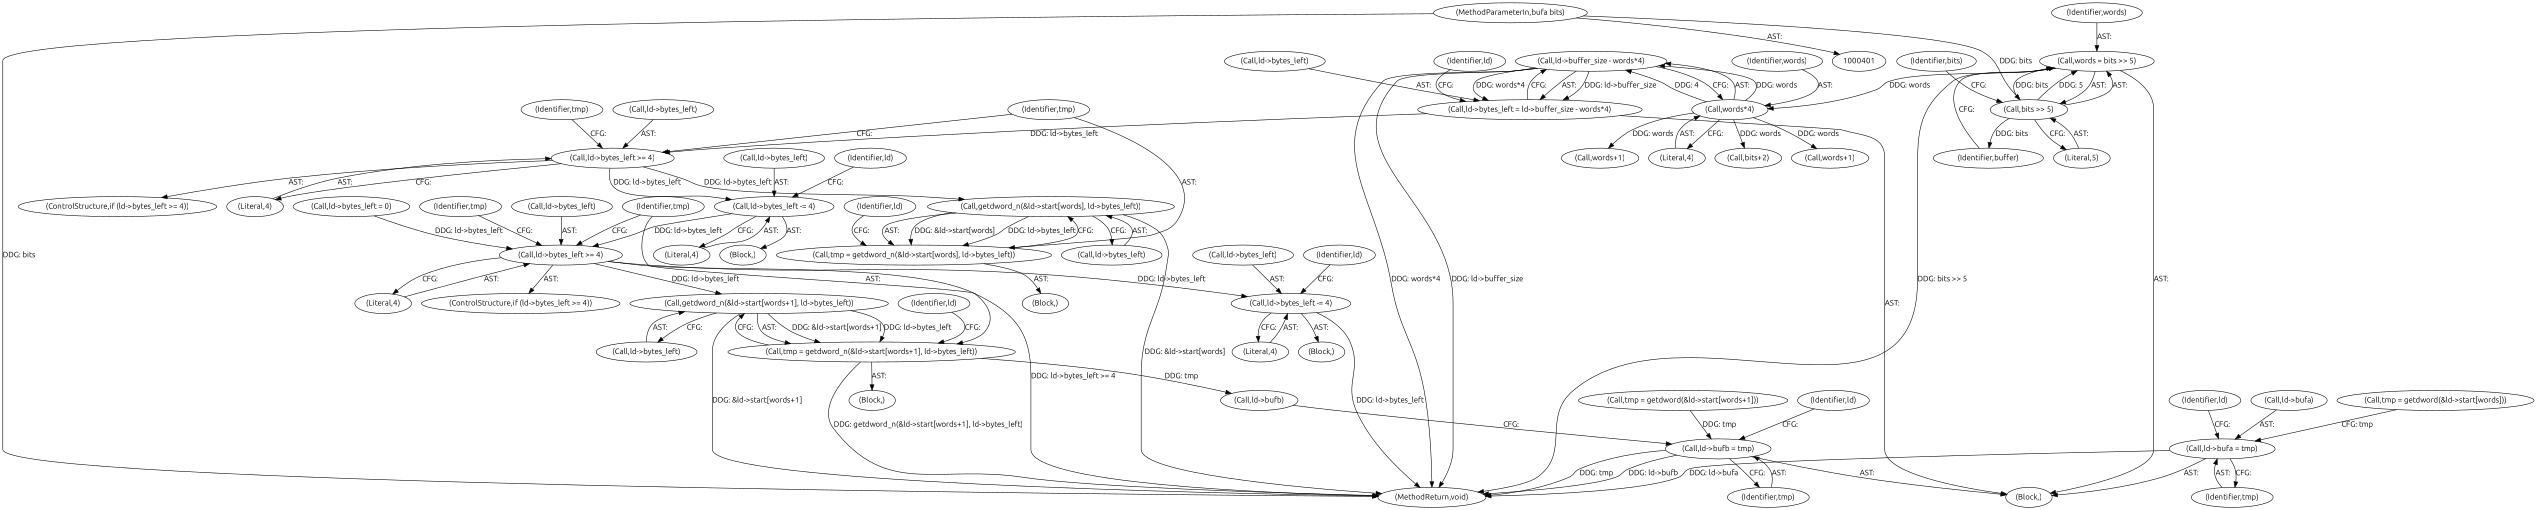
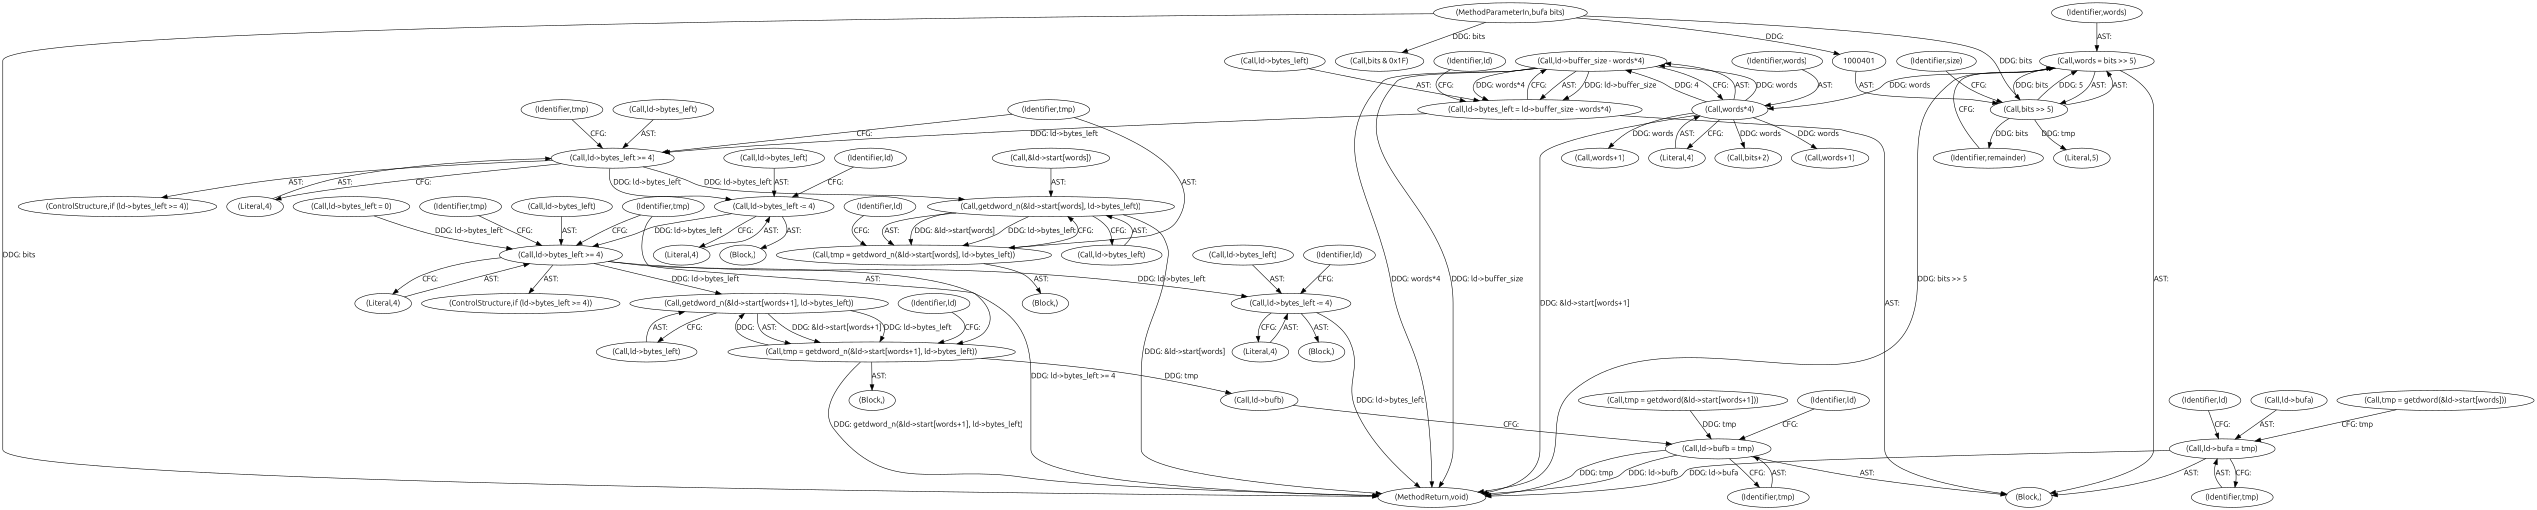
(1776, 37) -> (1776, 37)
none -> (1380, 61)
(1936, 61) -> (1936, 61)
(2070, 132) -> (1916, 98)
(2058, 134) -> (2058, 134)
none -> (1051, 158)
(1988, 158) -> (1988, 158)
(746, 328) -> (746, 328)
(967, 483) -> (1540, 258)
